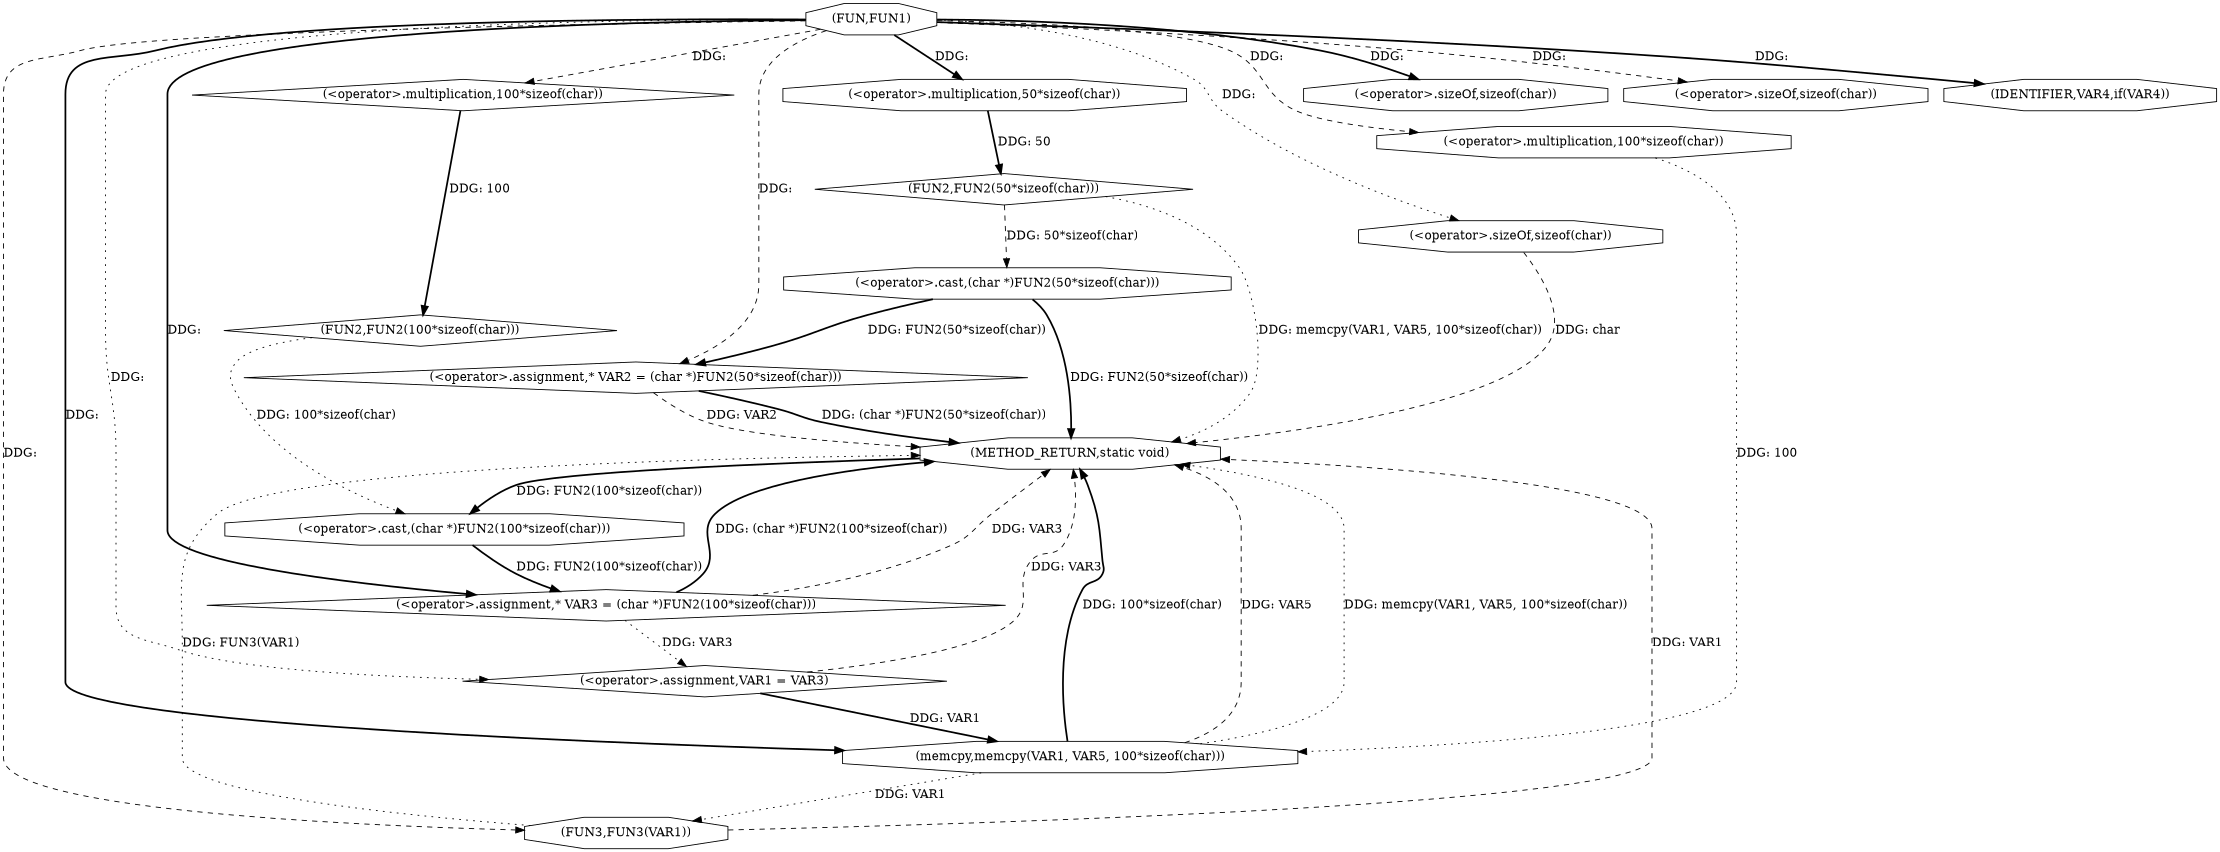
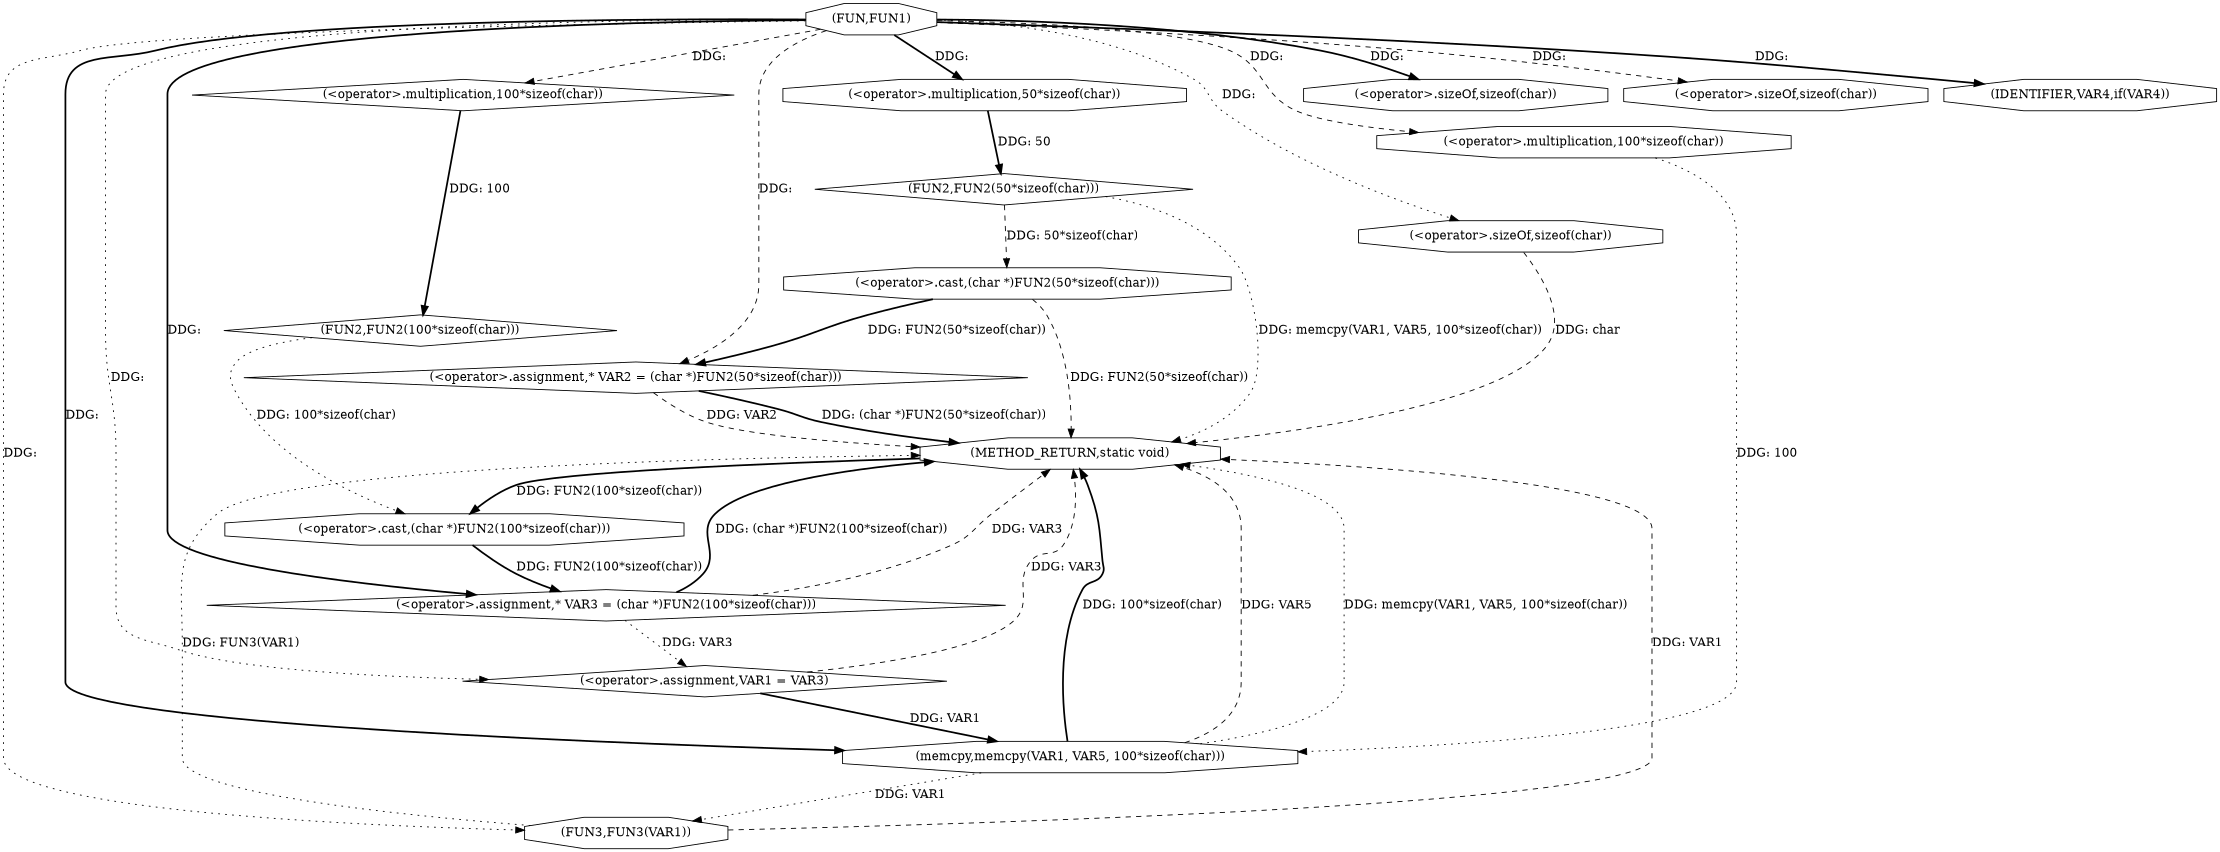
(3, 277) -> (3, 277)
(1064, 360) -> (1064, 360)
